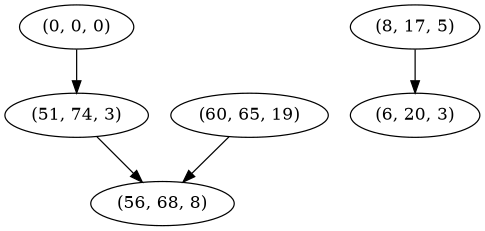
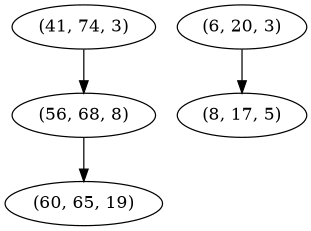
(77, 27) -> none
(415, 65) -> (242, 65)
(77, 115) -> (84, 27)
(210, 155) -> (84, 153)
